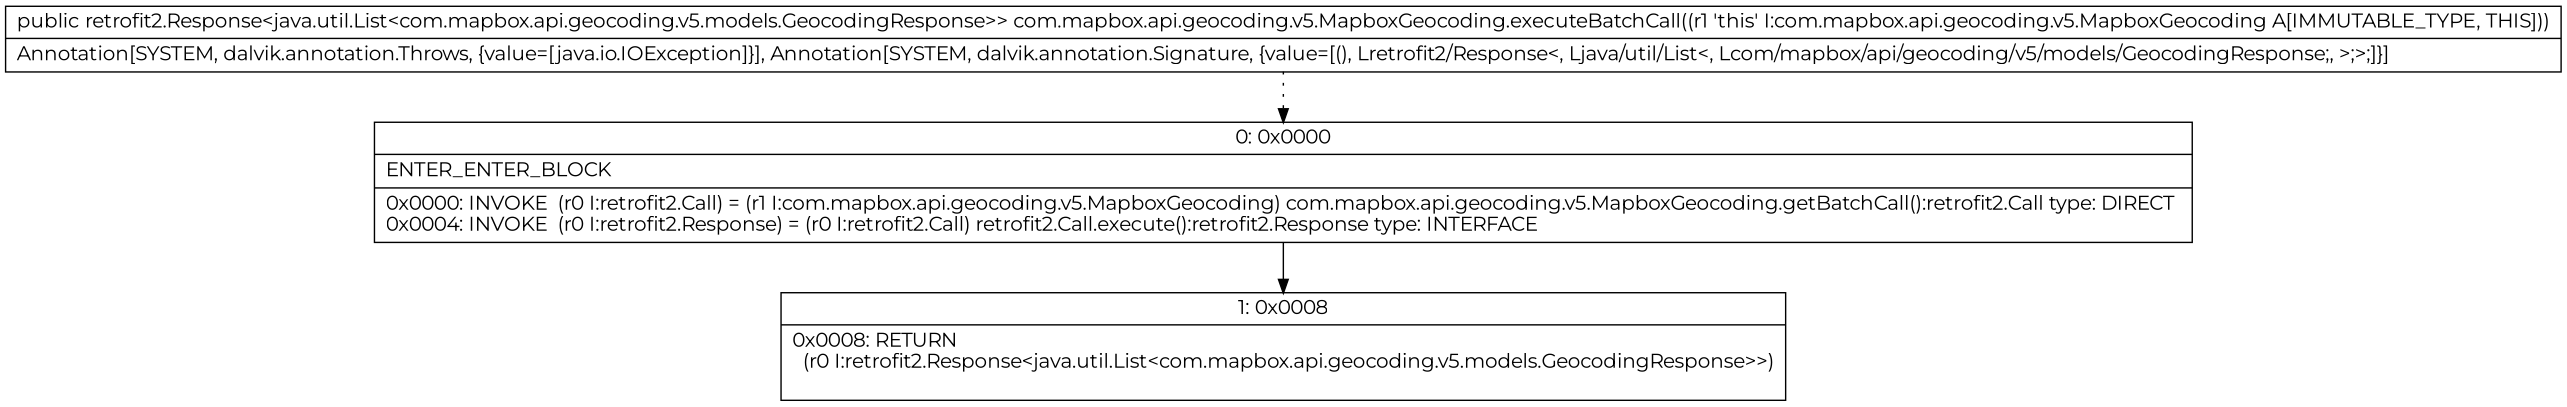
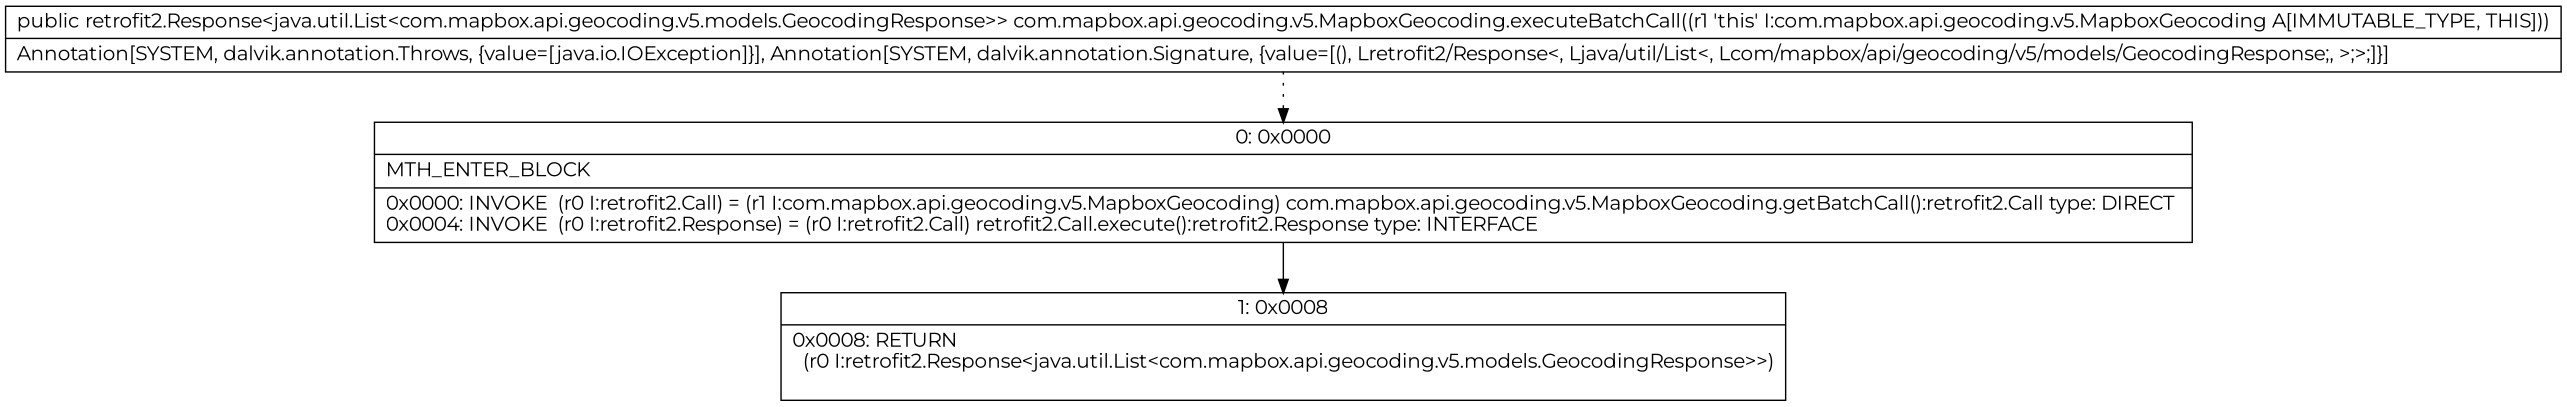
(499, 170) -> (488, 170)
